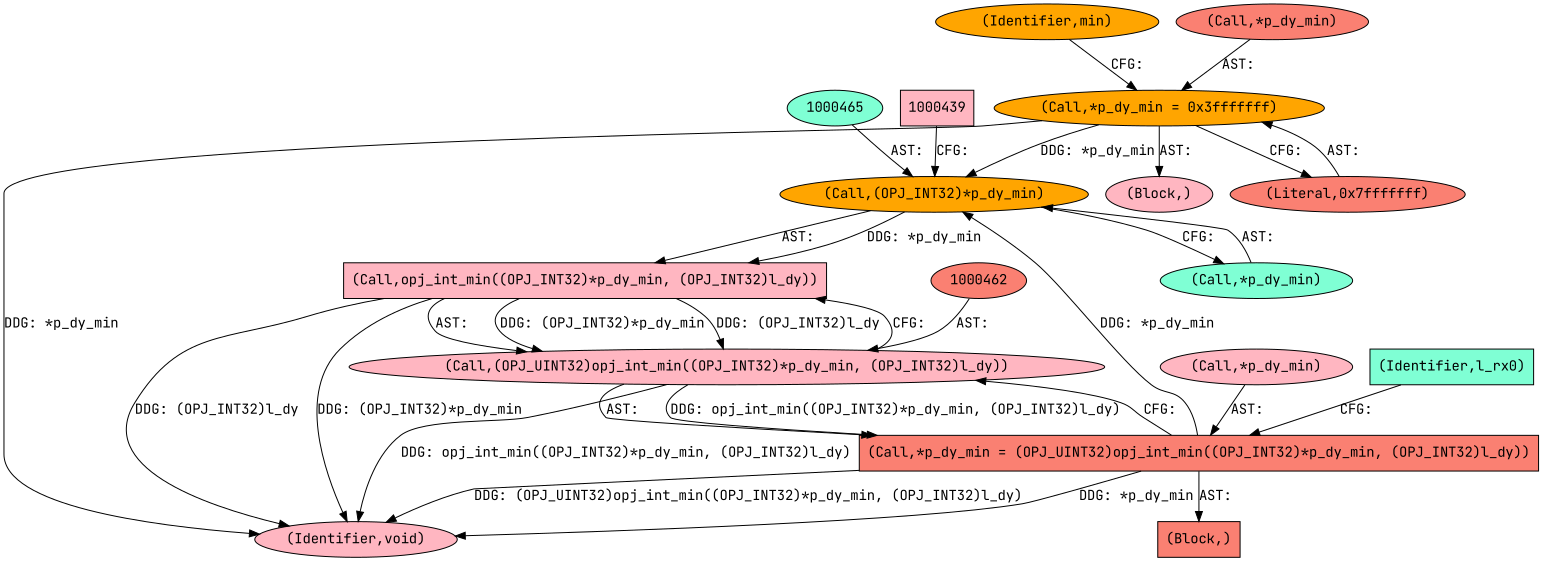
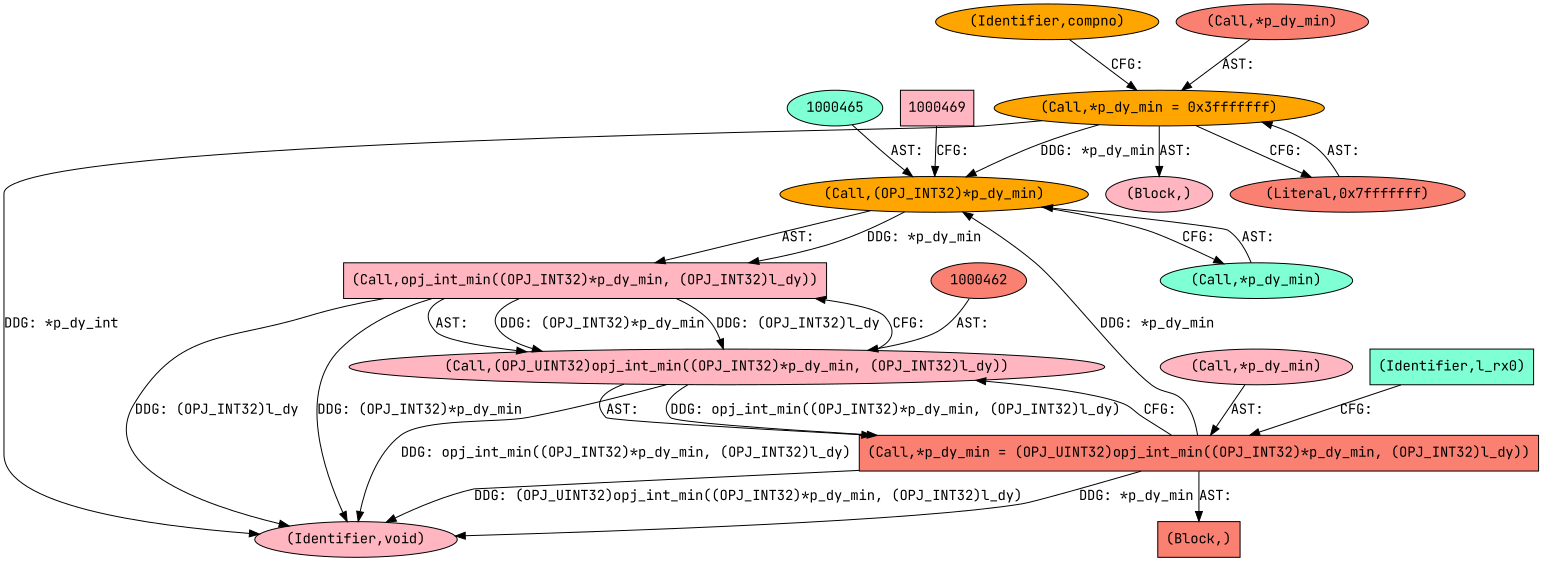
(1047, 22) -> (1047, 22)
(937, 108) -> (937, 108)
(61, 324) -> (61, 324)
